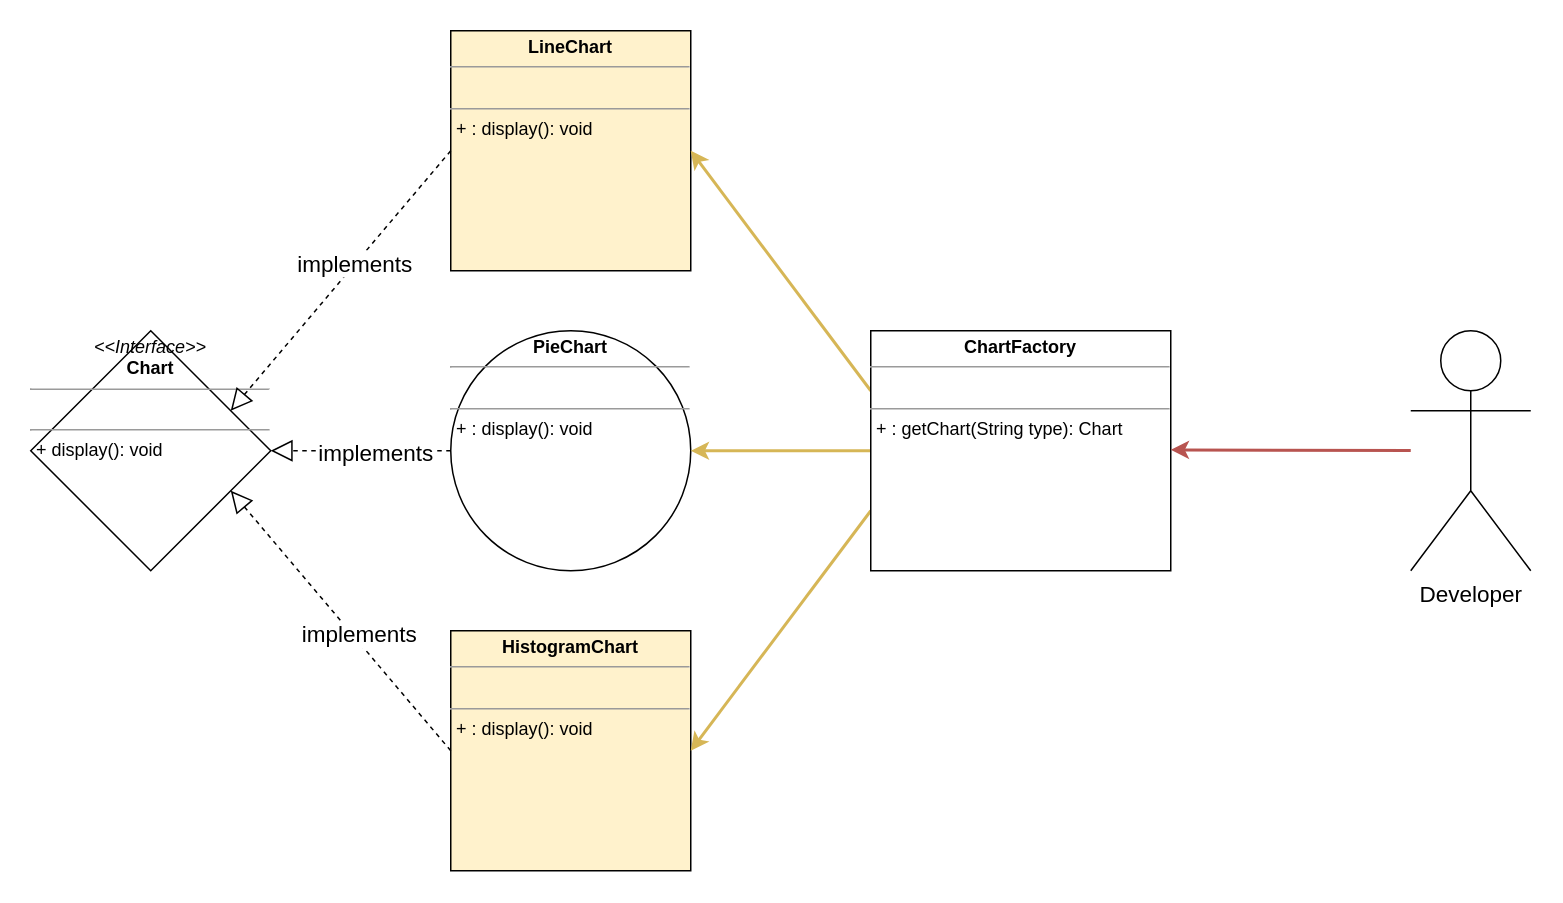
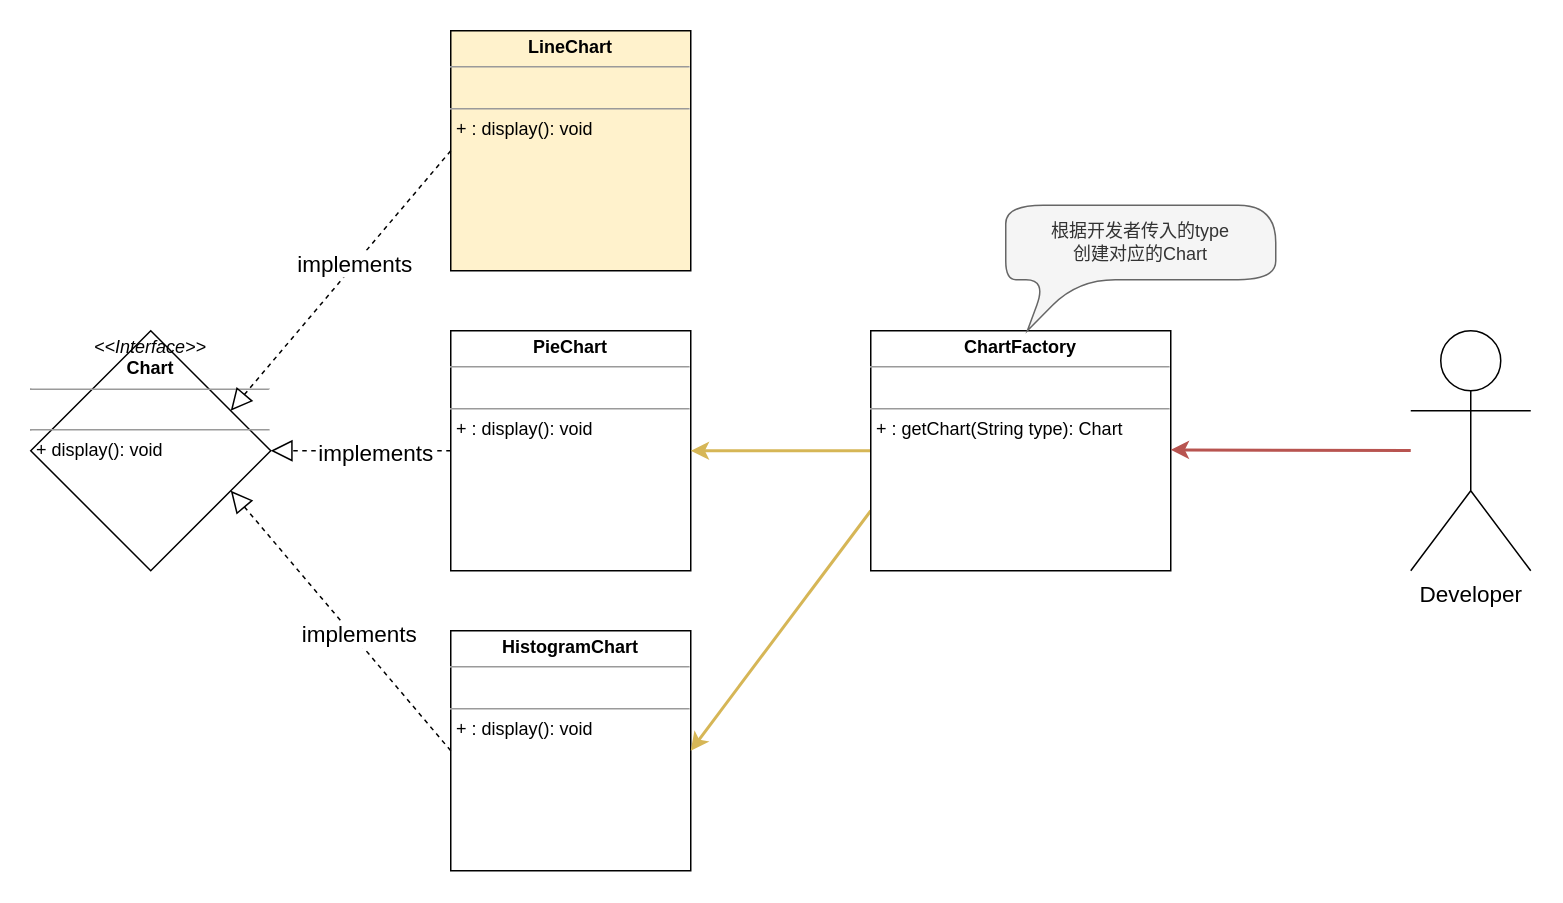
none -> (1141, 268)
(785, 276) -> none
(571, 451) -> (571, 451)
(571, 751) -> (571, 751)
